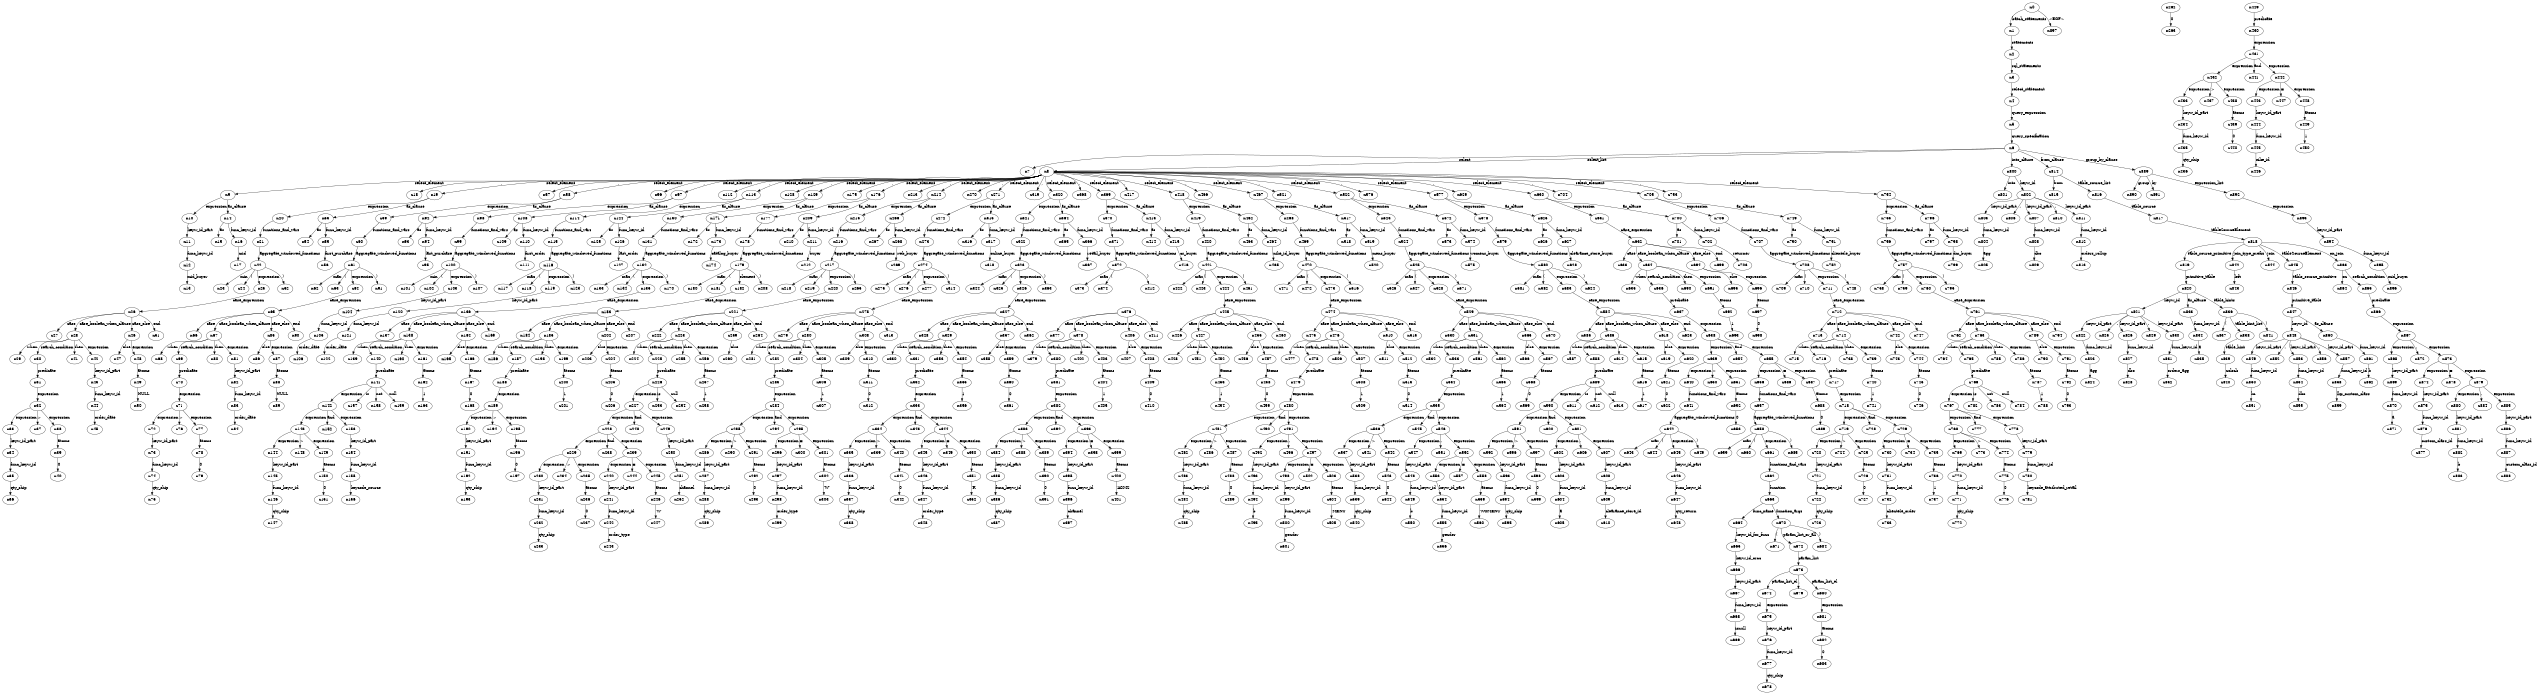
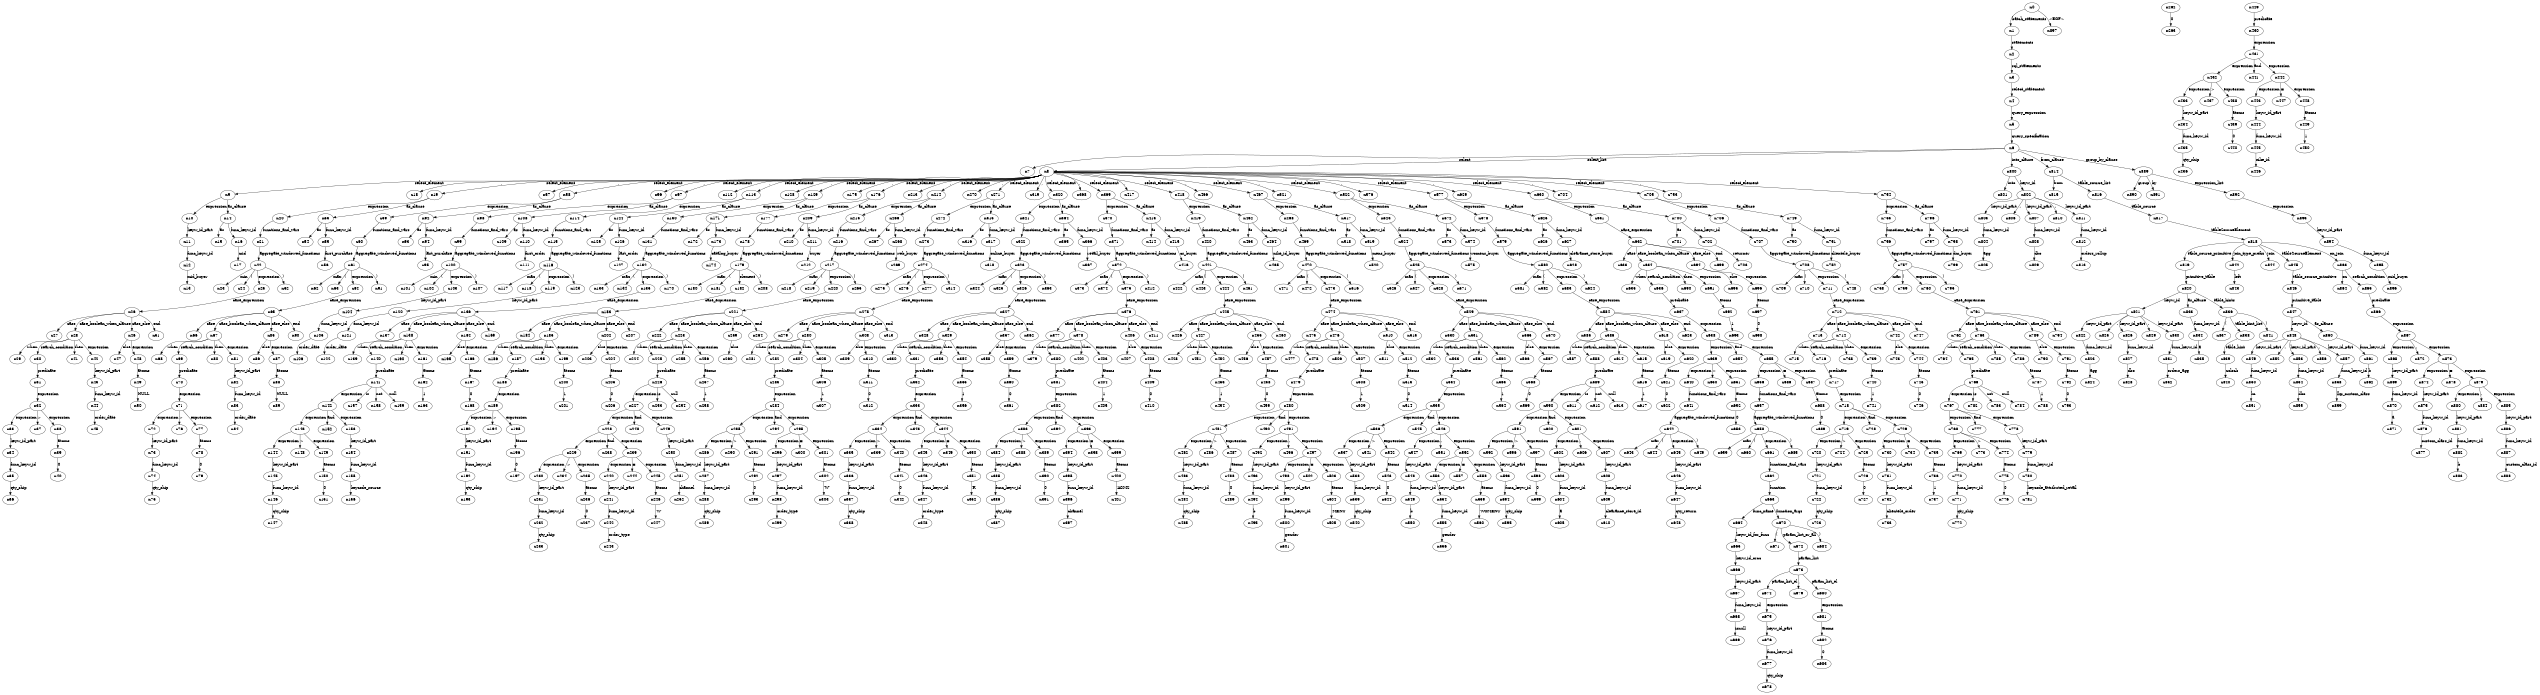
none -> (1126, 289)
